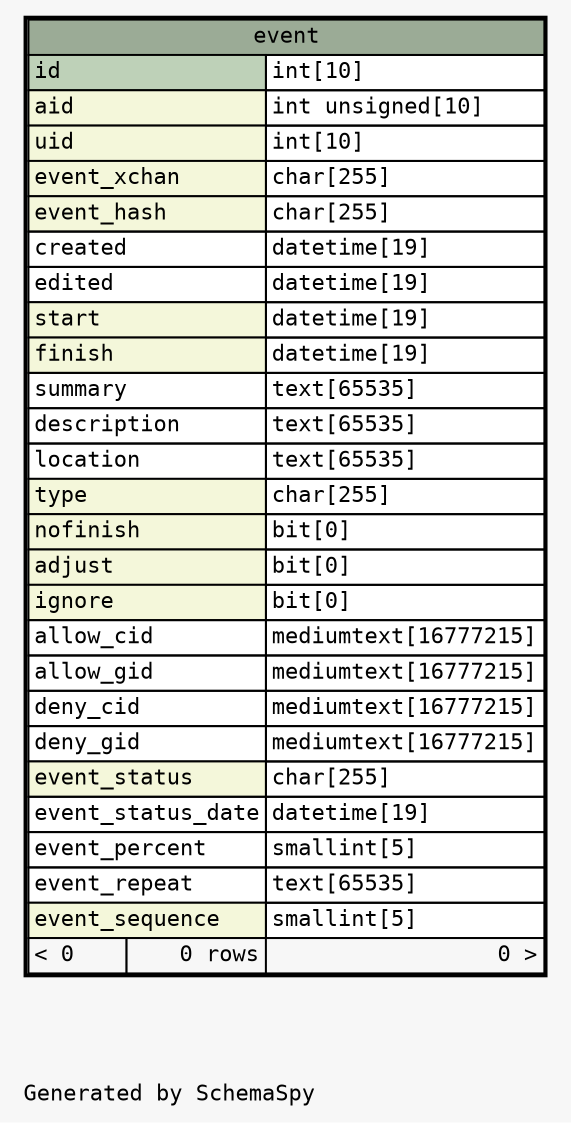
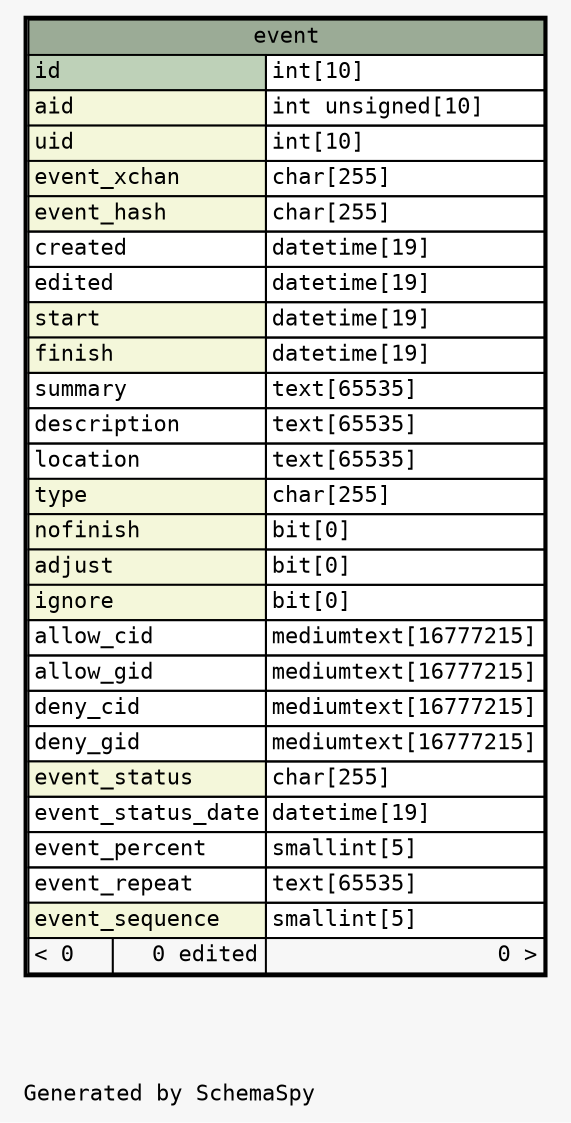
(220, 955) -> (206, 955)
